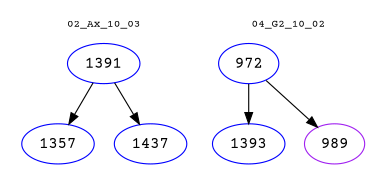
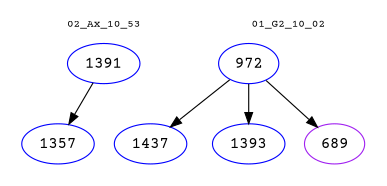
(104, 24) -> (104, 24)
(289, 24) -> (289, 24)
(124, 99) -> (211, 95)
(335, 144) -> (335, 144)
